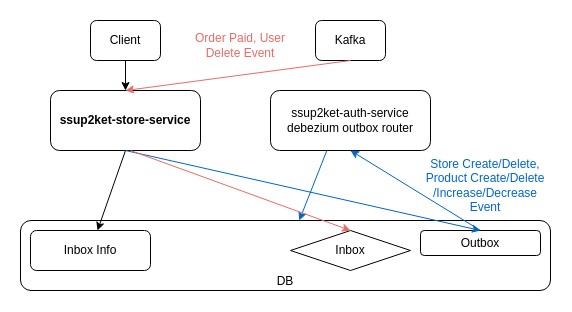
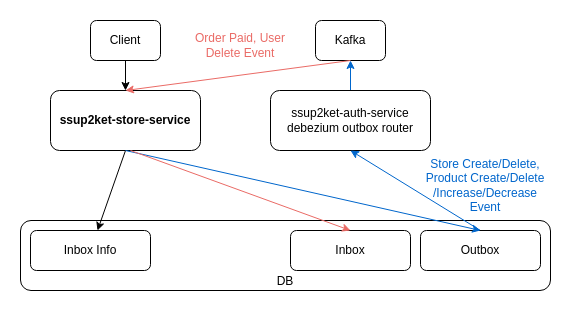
(314, 182) -> (351, 79)
(481, 243) -> (481, 251)
(351, 251) -> (351, 251)
